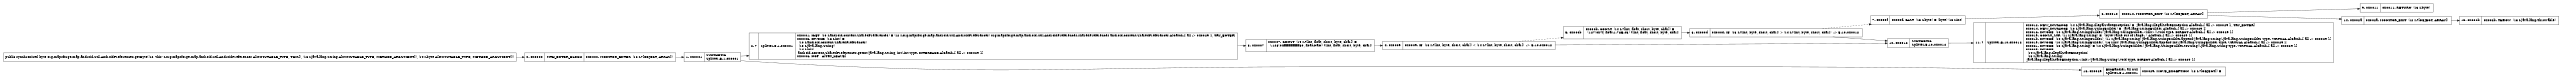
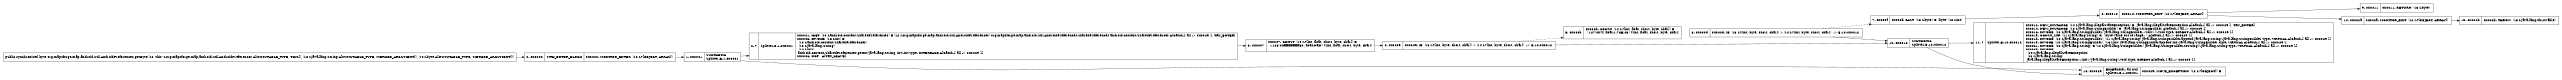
(1684, 33) -> none
none -> (2009, 70)
